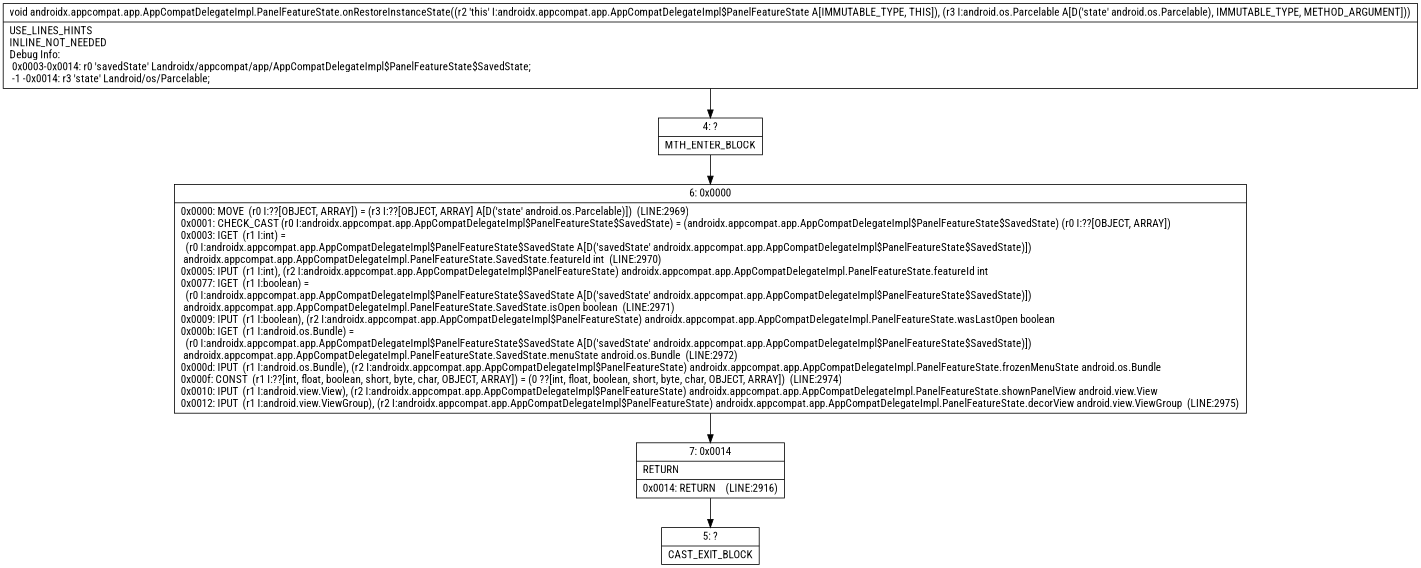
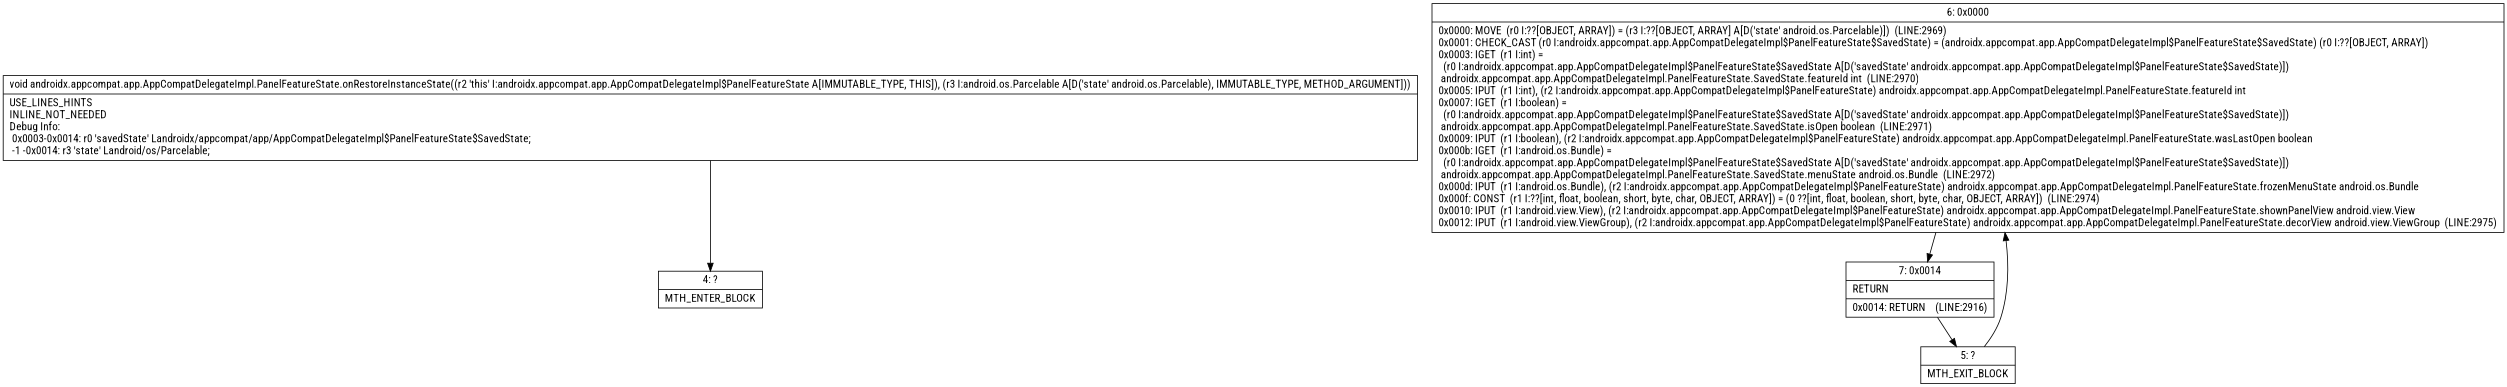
(710, 166) -> (2006, 296)
(246, 284) -> (1504, 103)
(710, 555) -> (1968, 374)
